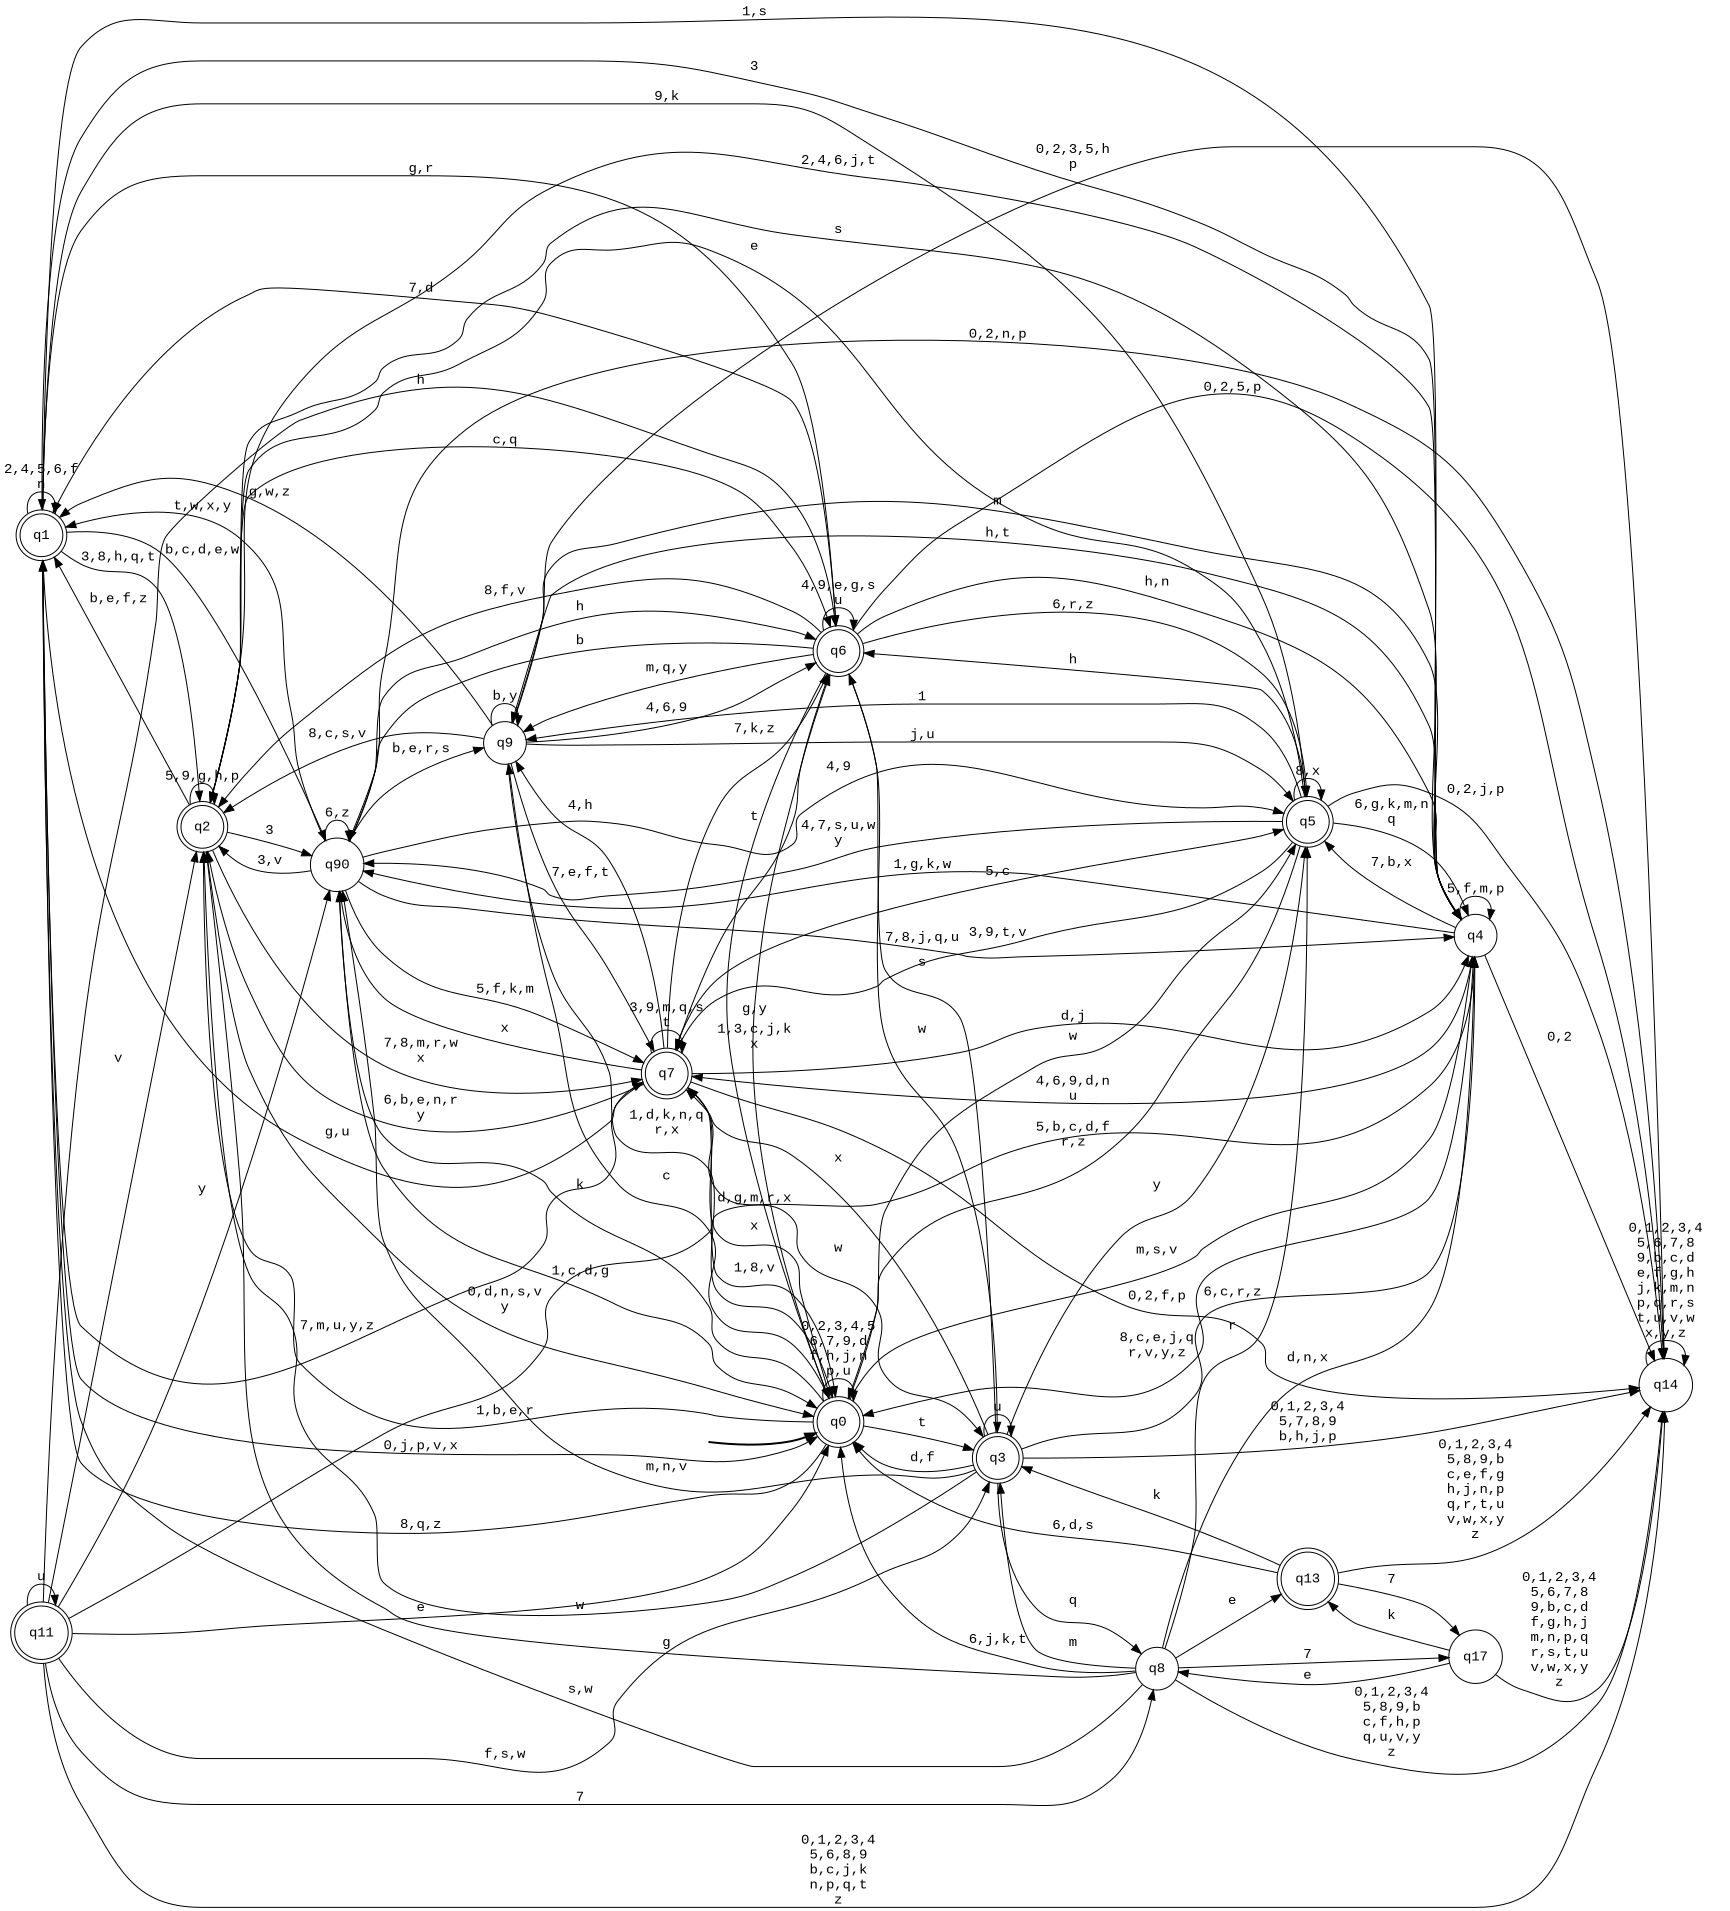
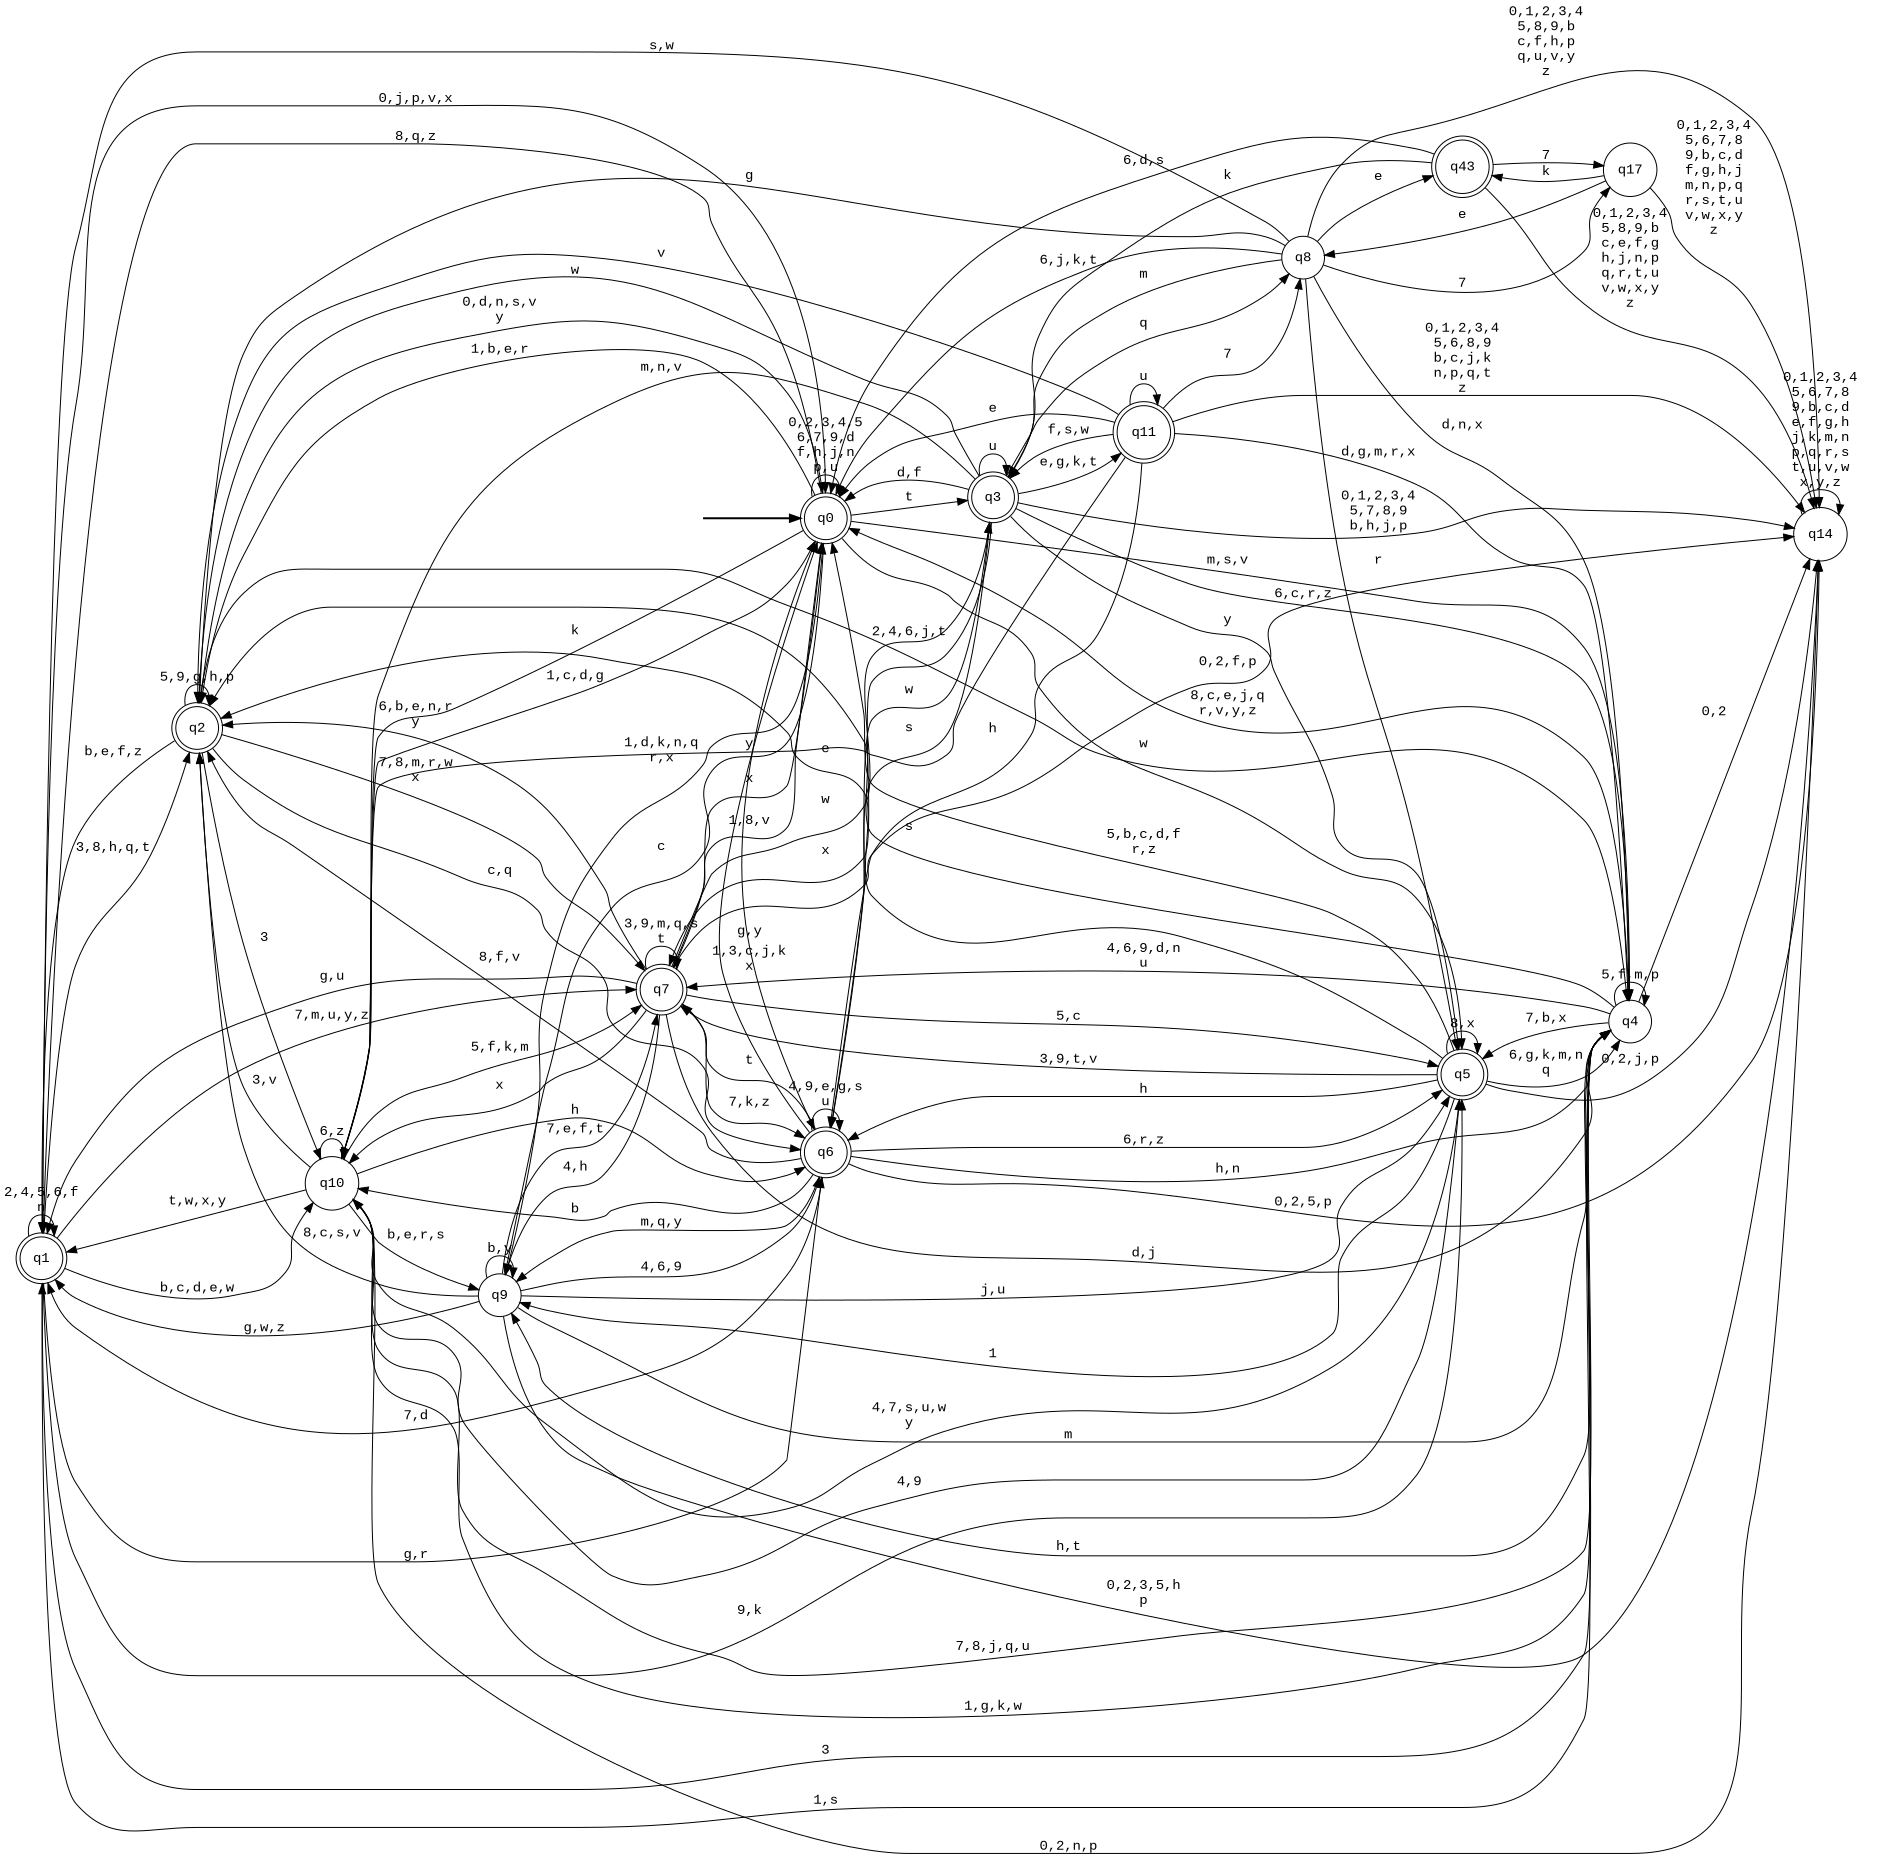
none -> (1068, 482)
(337, 865) -> (332, 1183)
(1308, 1579) -> (1462, 167)
